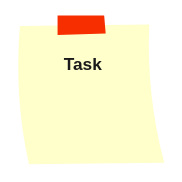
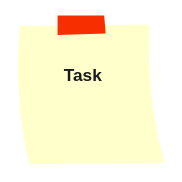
(83, 64) -> (83, 75)
